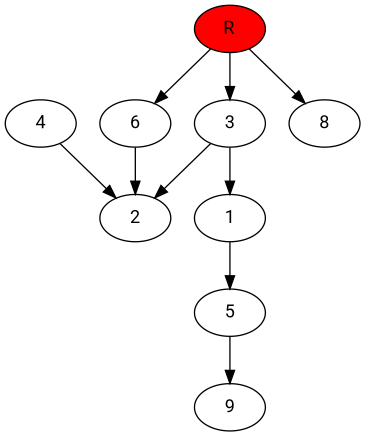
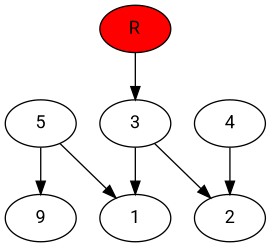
(135, 124) -> none
(325, 124) -> none
(230, 259) -> (83, 166)
